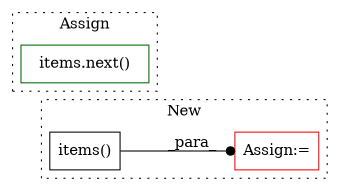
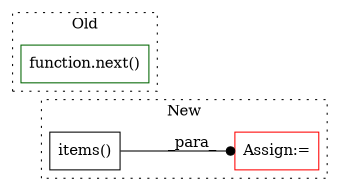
(85, 25) -> (85, 25)
(85, 64) -> (85, 64)
